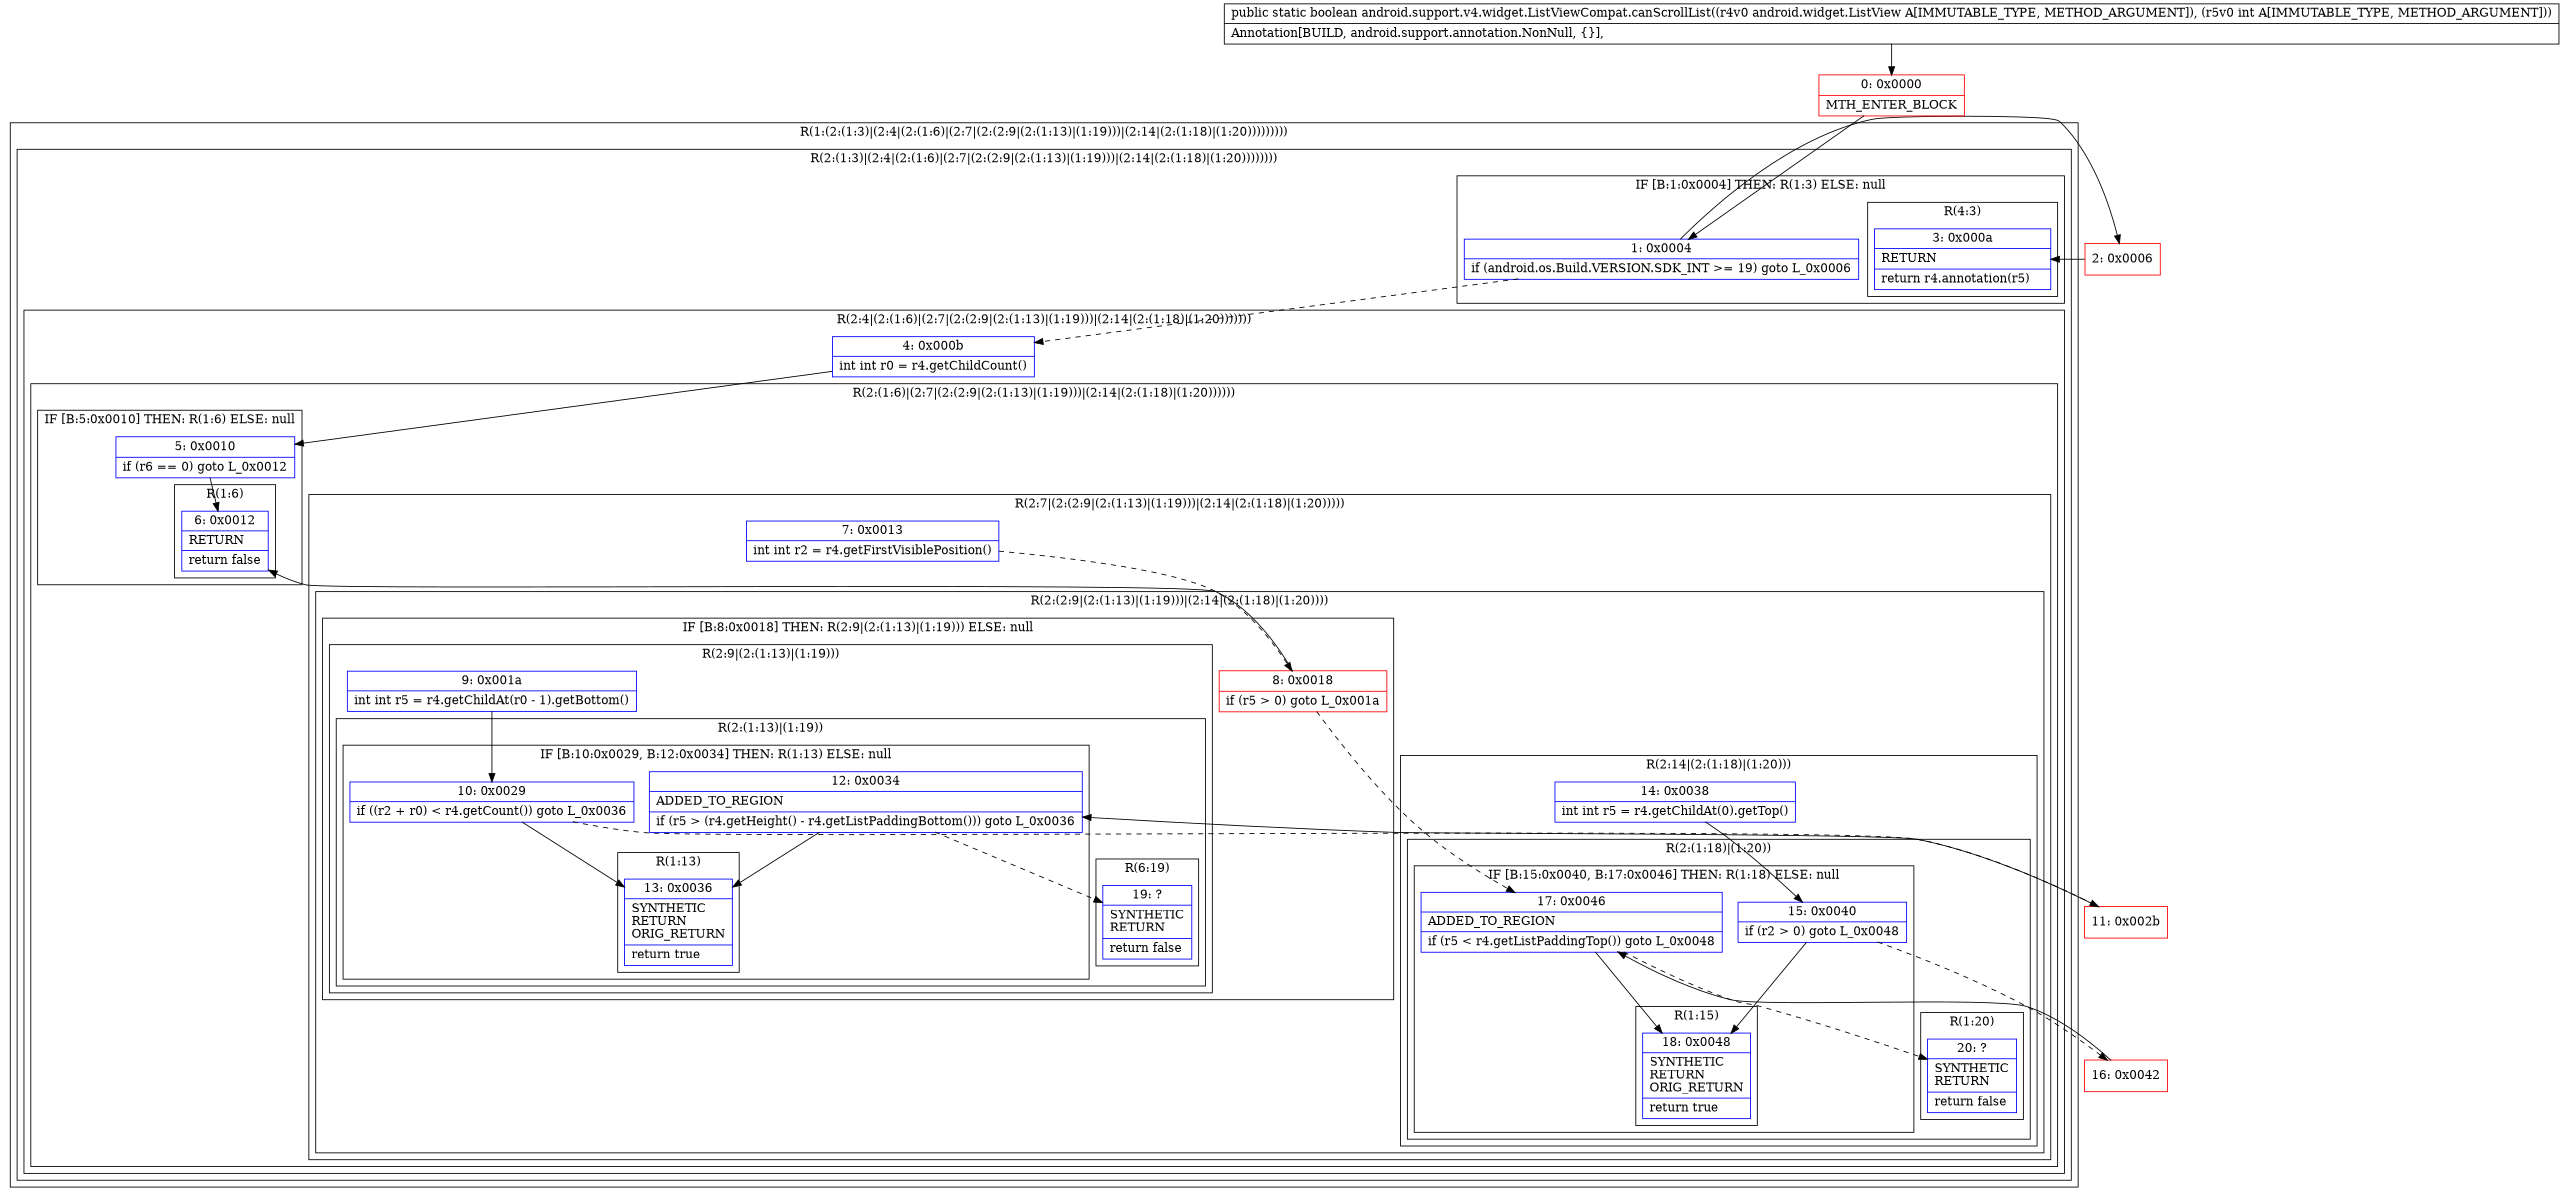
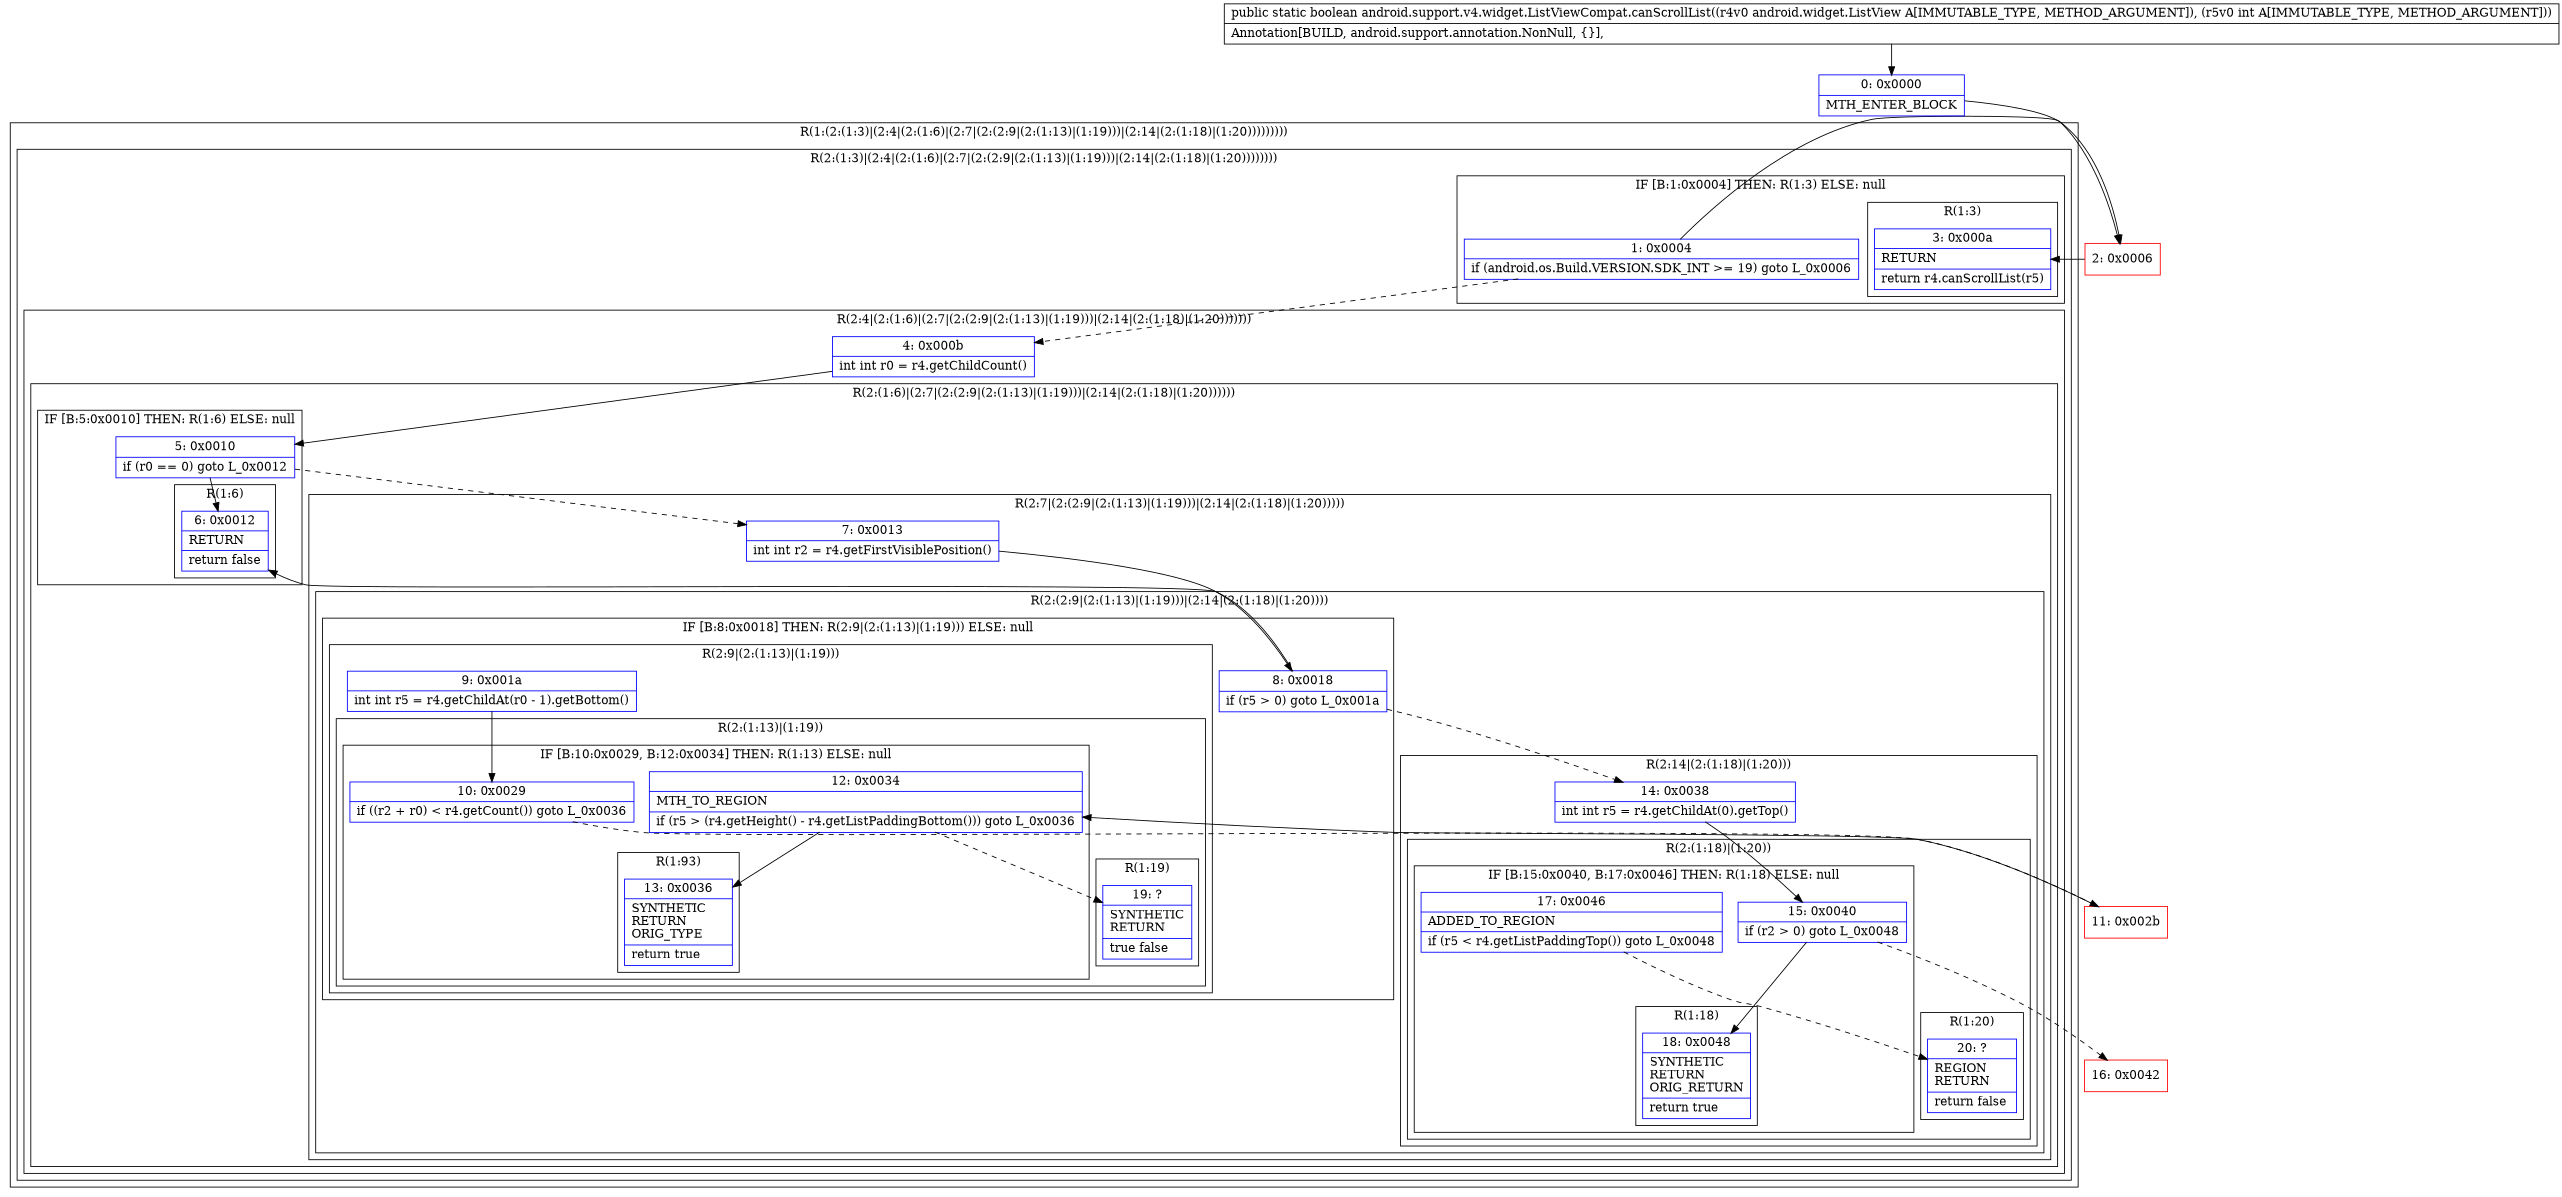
(1892, 95) -> (1892, 95)
(1788, 169) -> (2032, 111)
(1963, 212) -> (1963, 212)
(1956, 279) -> (1963, 279)
(205, 467) -> (205, 467)
none -> (550, 501)
(1159, 574) -> (1159, 574)
(1303, 691) -> (1303, 691)
(720, 801) -> (712, 801)
(1406, 816) -> (1502, 742)
(569, 852) -> none
(678, 862) -> (678, 862)
(1147, 869) -> (1147, 869)
(678, 934) -> (667, 934)
(1146, 948) -> (1139, 948)
(1626, 989) -> none
(1872, 1002) -> none
(1697, 1016) -> (1697, 1016)
(1972, 1069) -> (1961, 1069)
